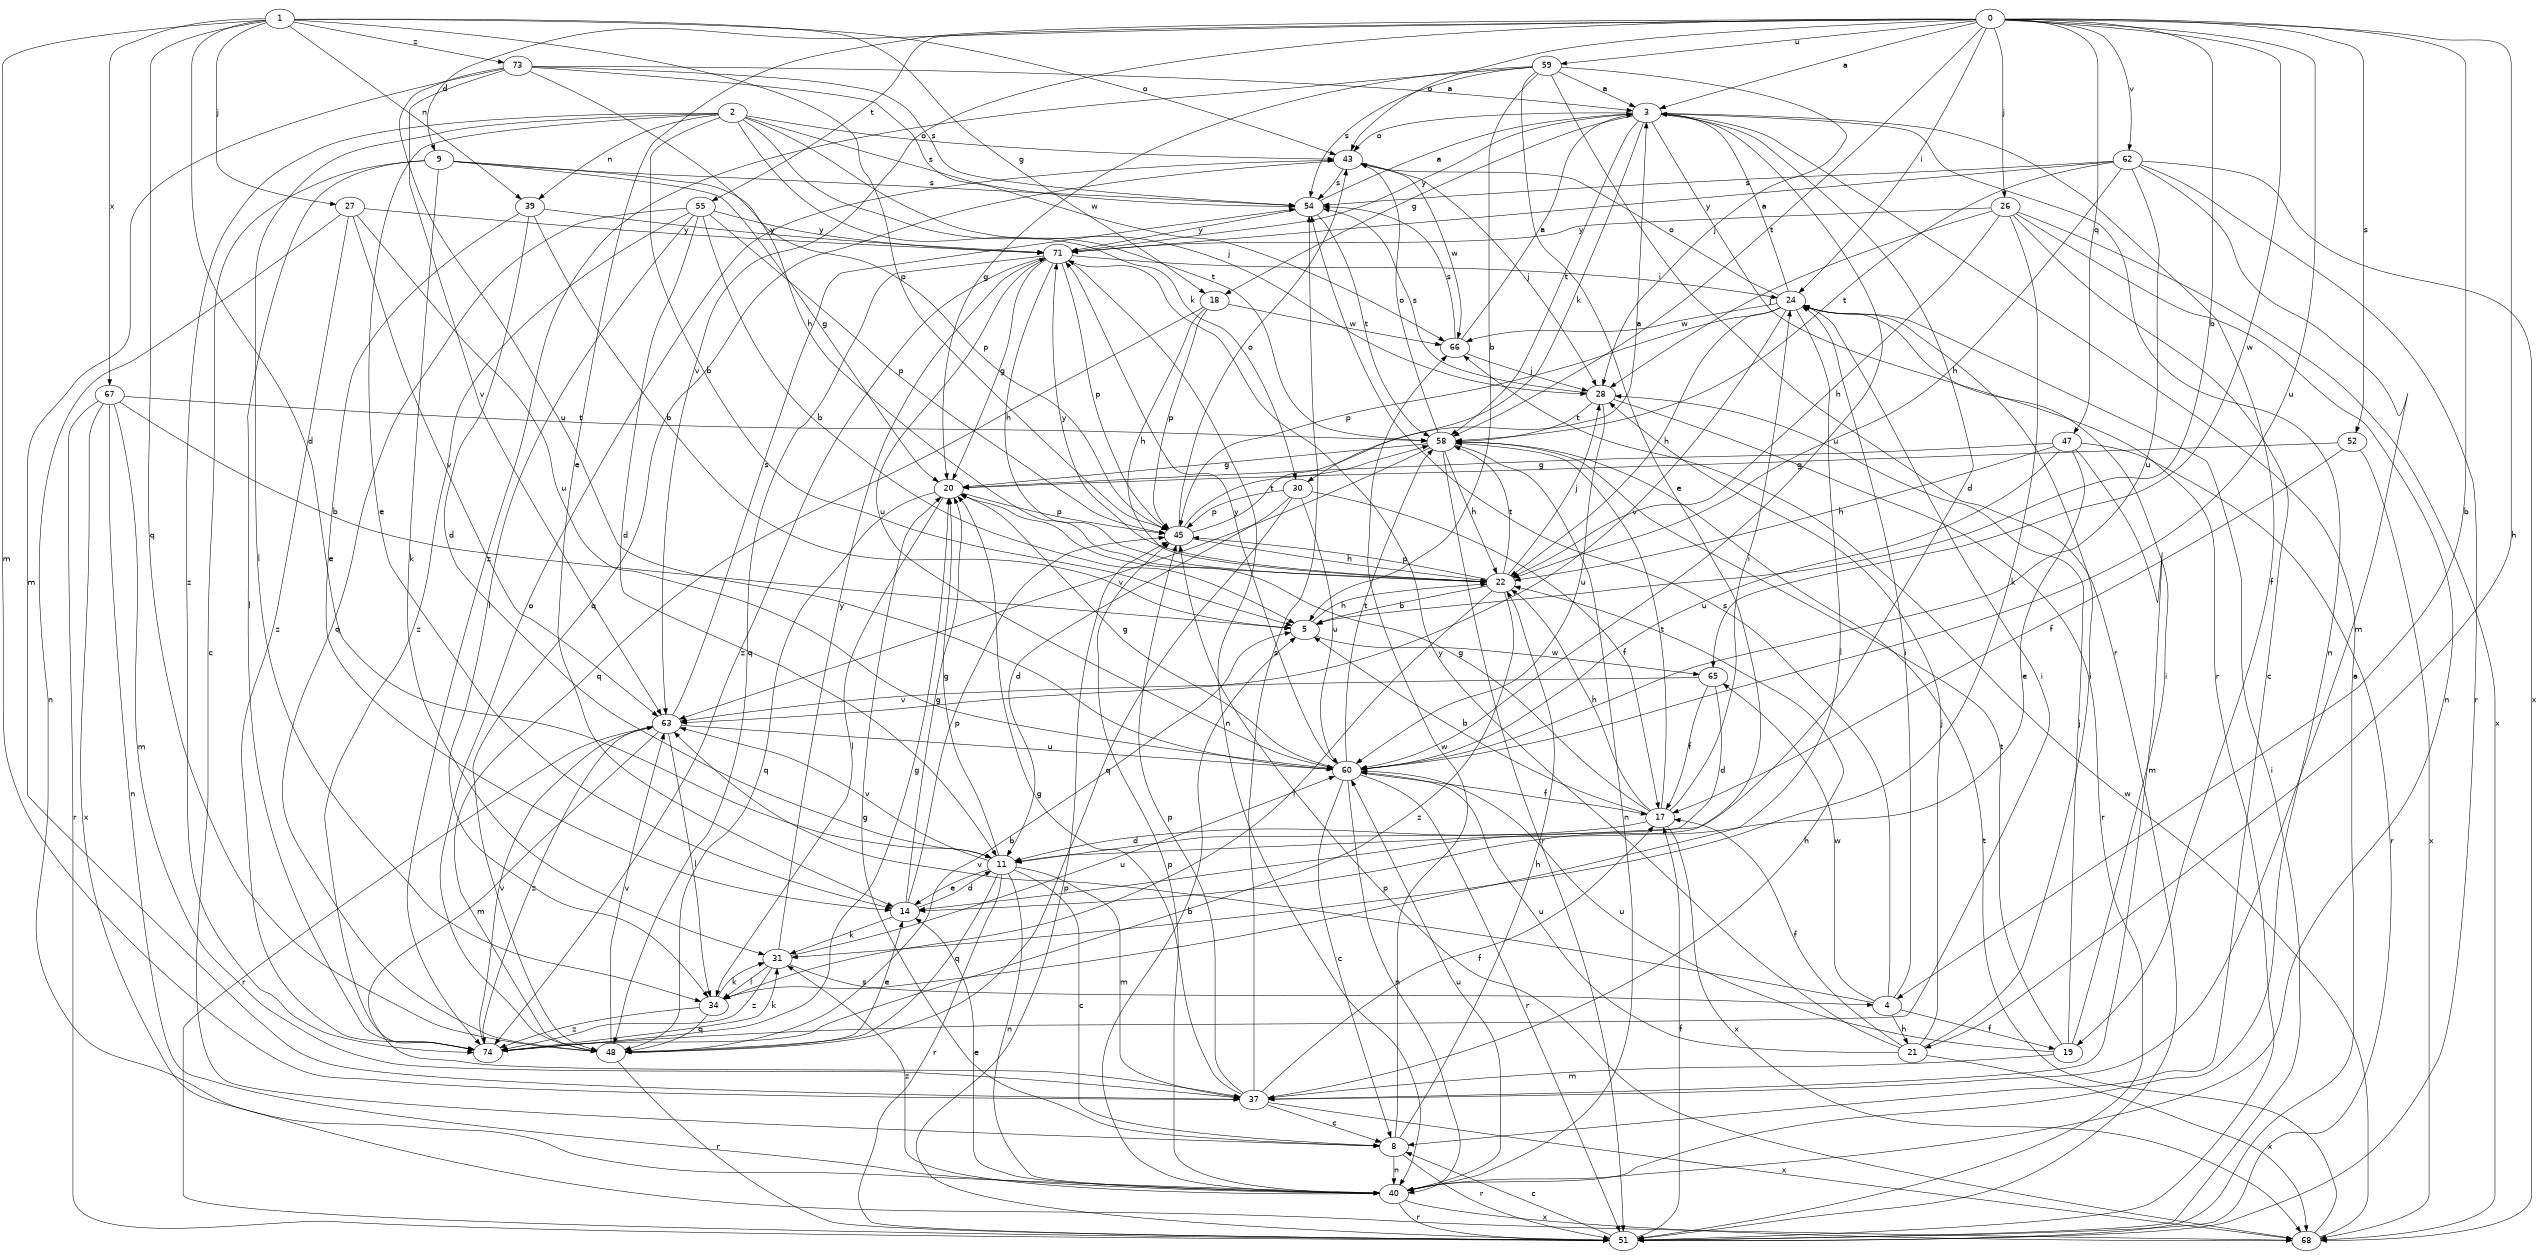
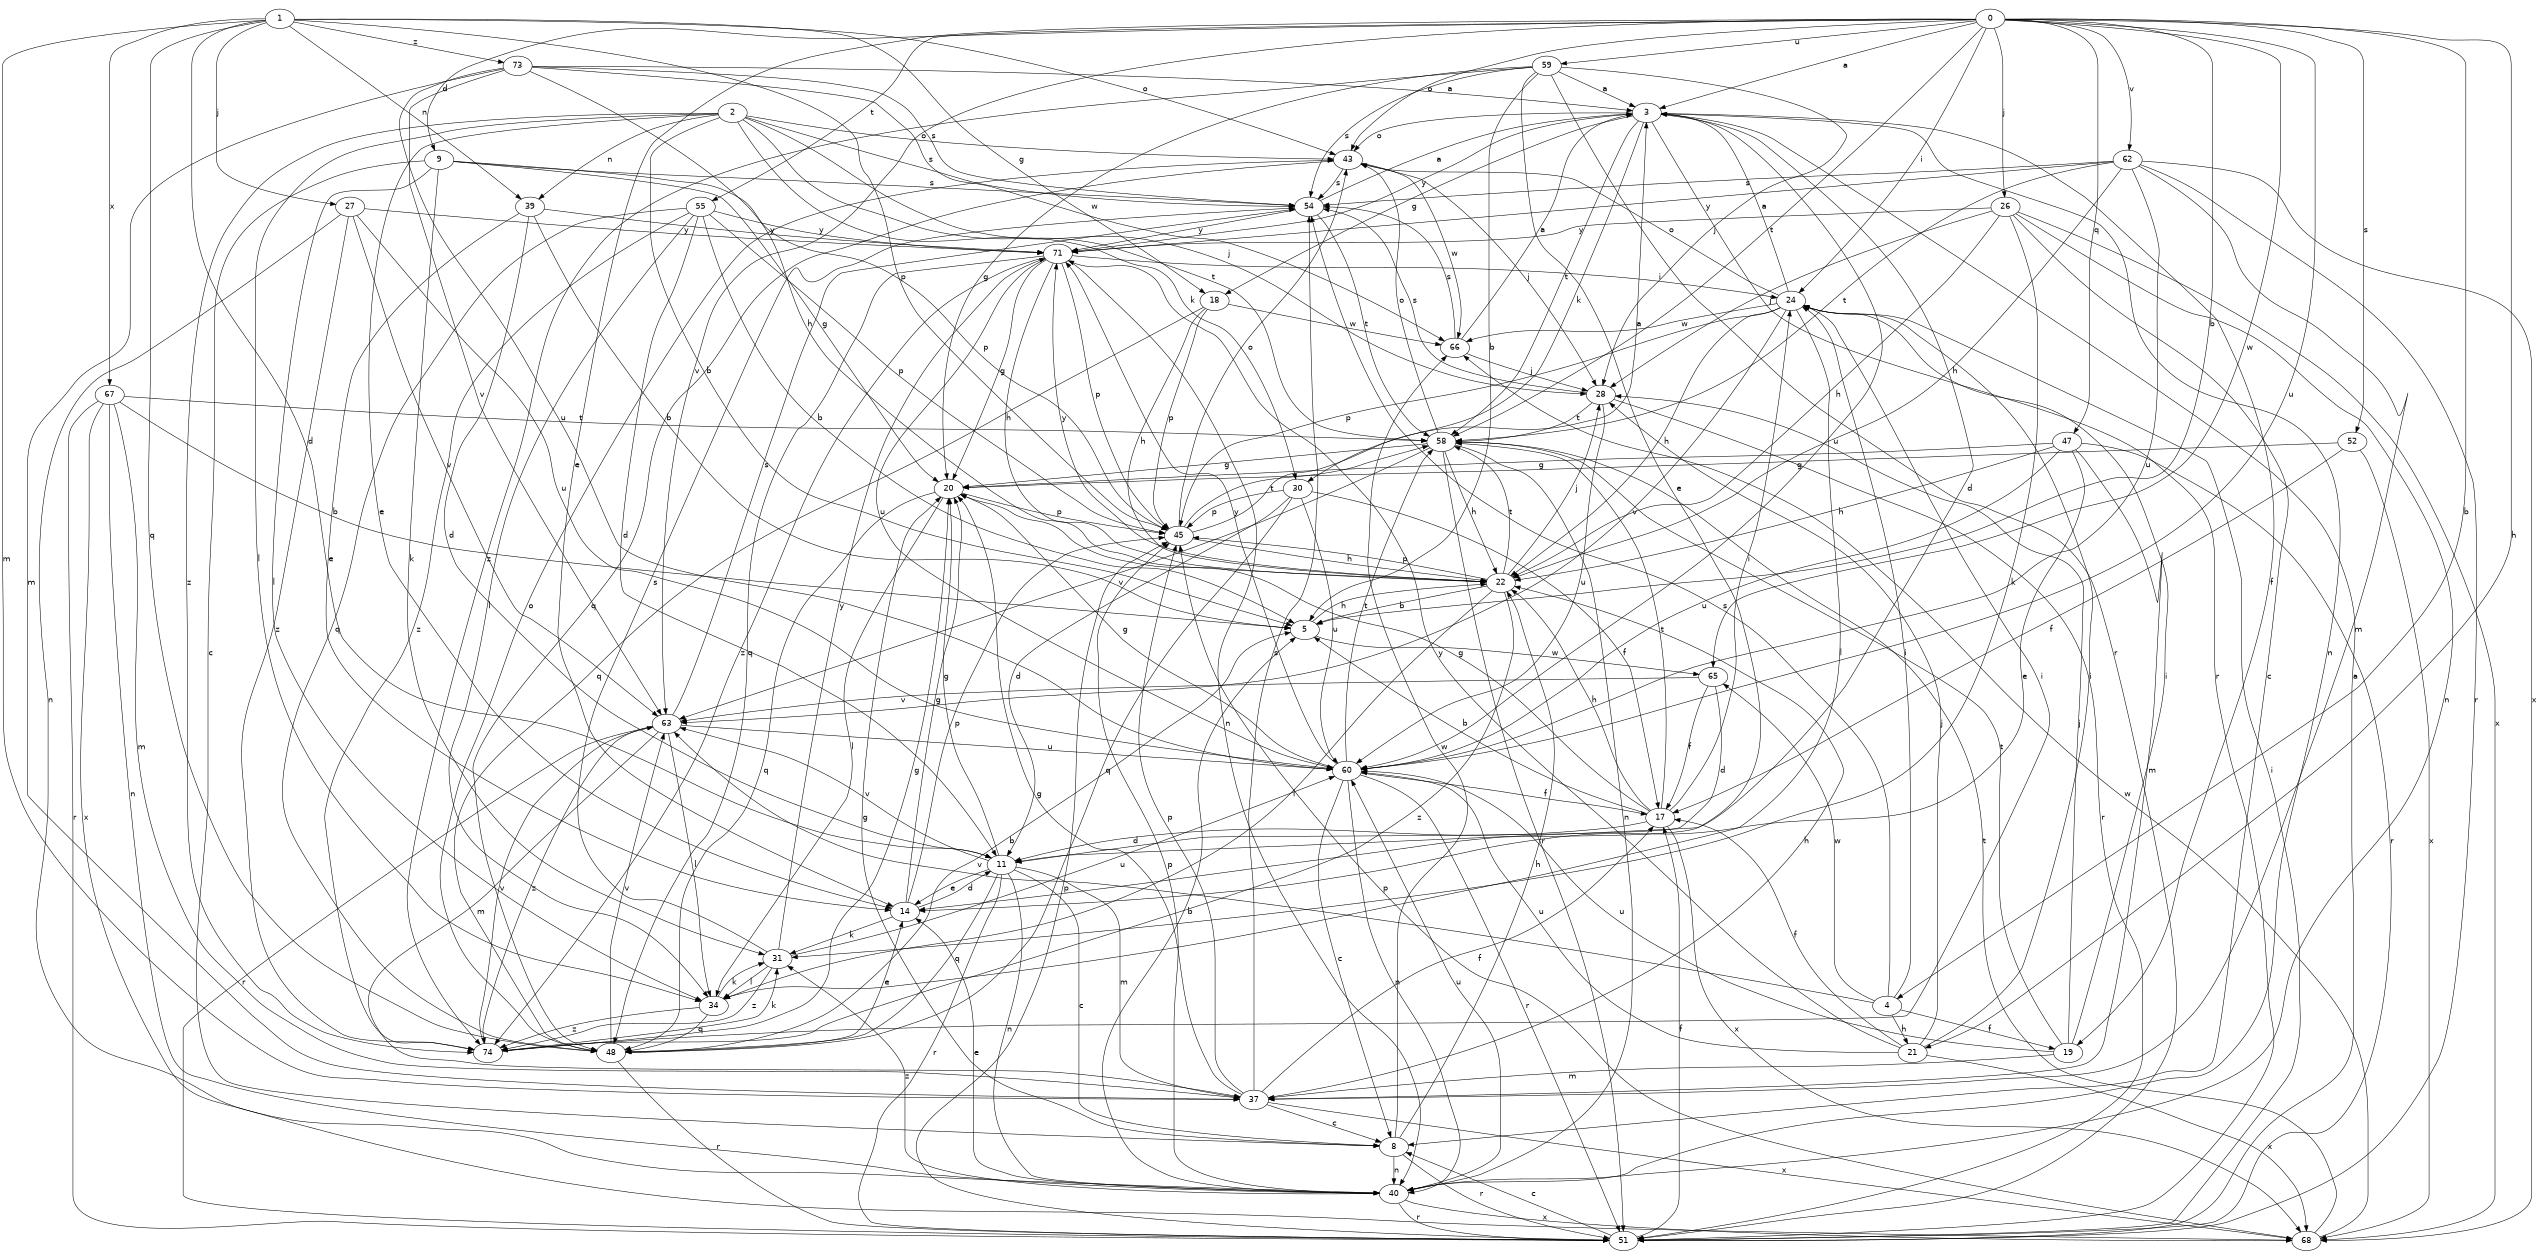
(248, 614) -> (279, 643)
(1327, 996) -> (722, 418)
